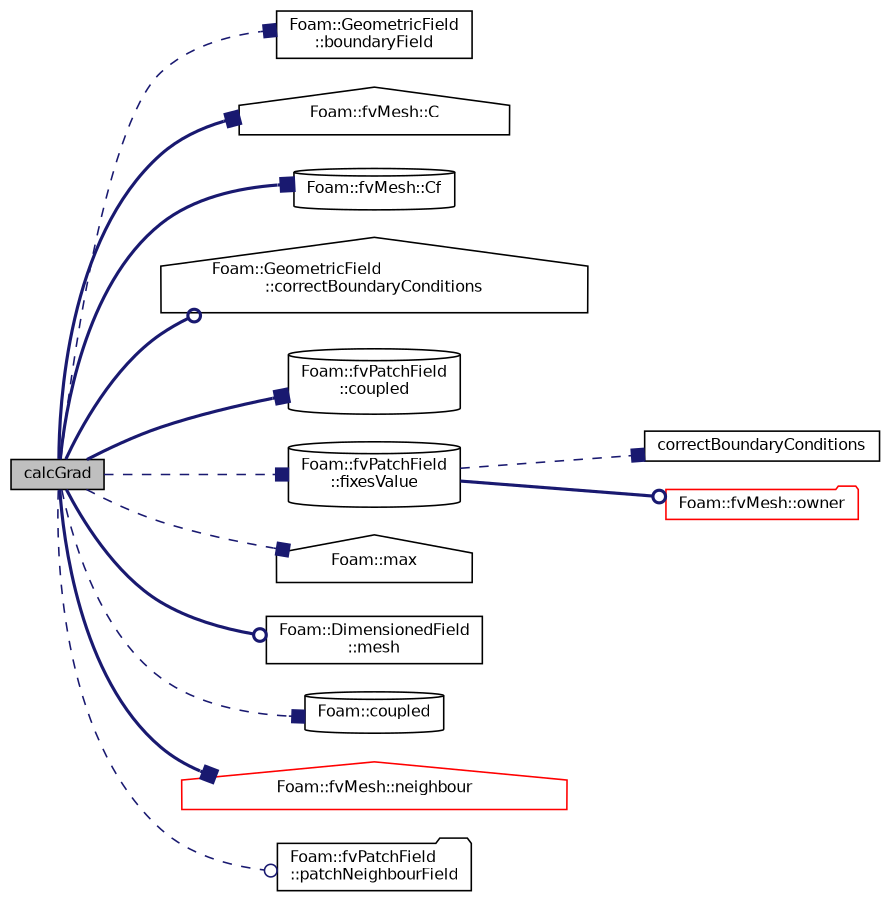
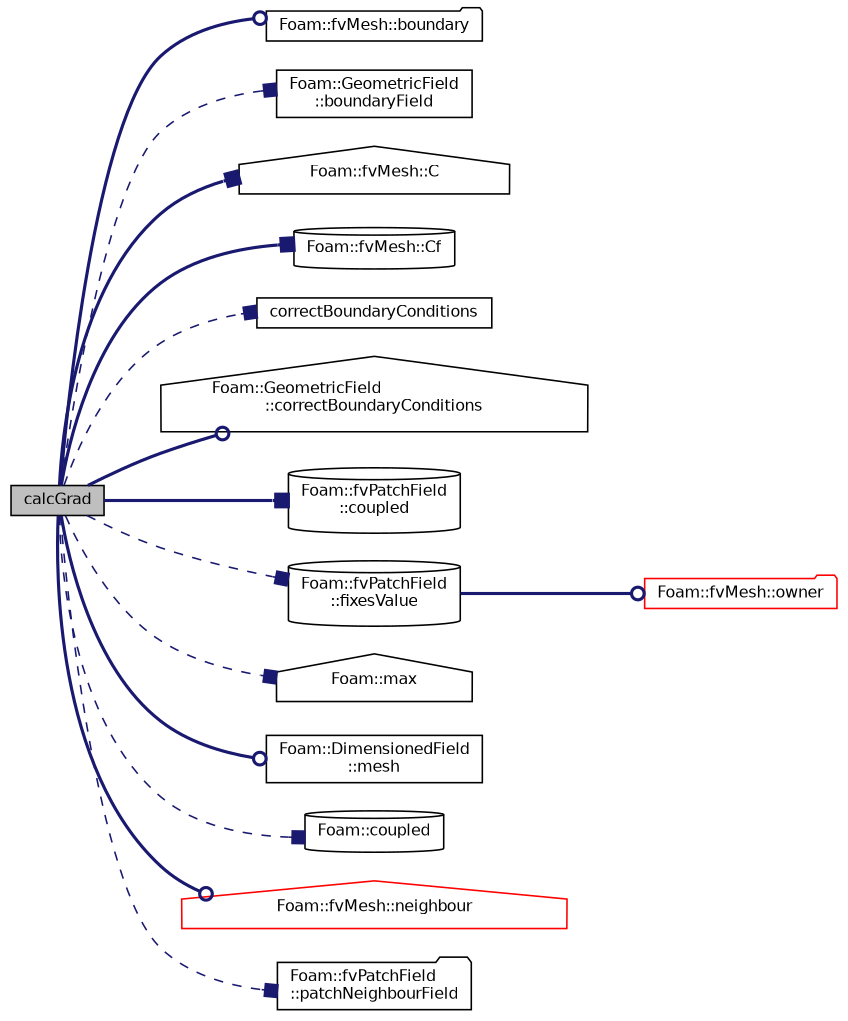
none -> (374, 26)
(544, 462) -> (127, 372)
(95, 650) -> (69, 674)
(93, 724) -> (103, 806)
